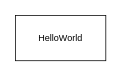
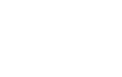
(60, 38) -> none
